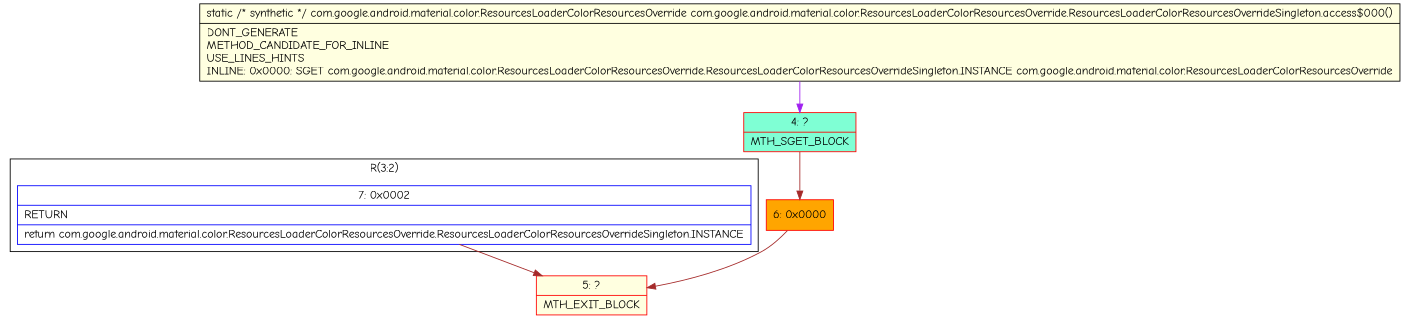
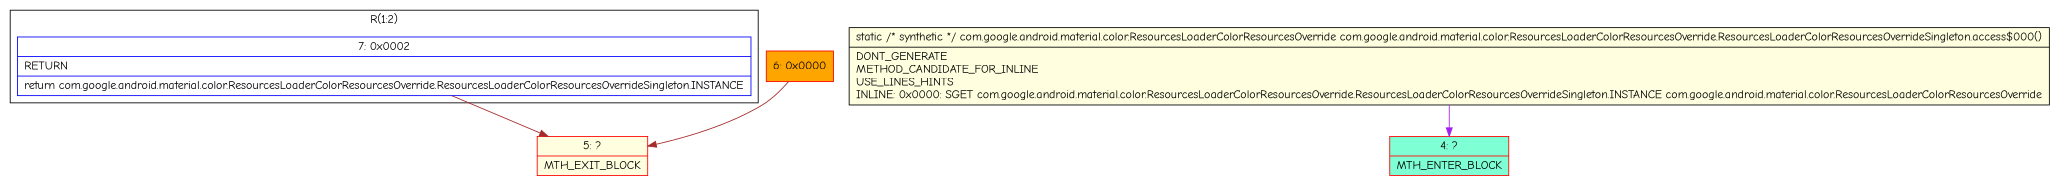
(800, 142) -> (1449, 165)
(384, 169) -> (384, 20)
(800, 171) -> none
